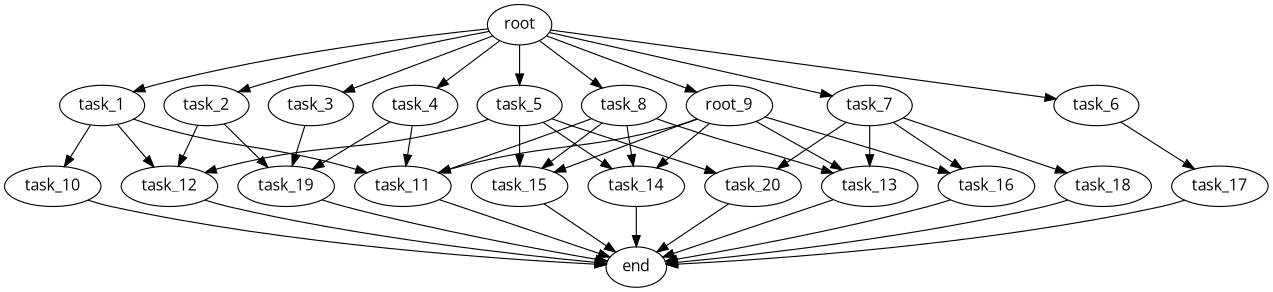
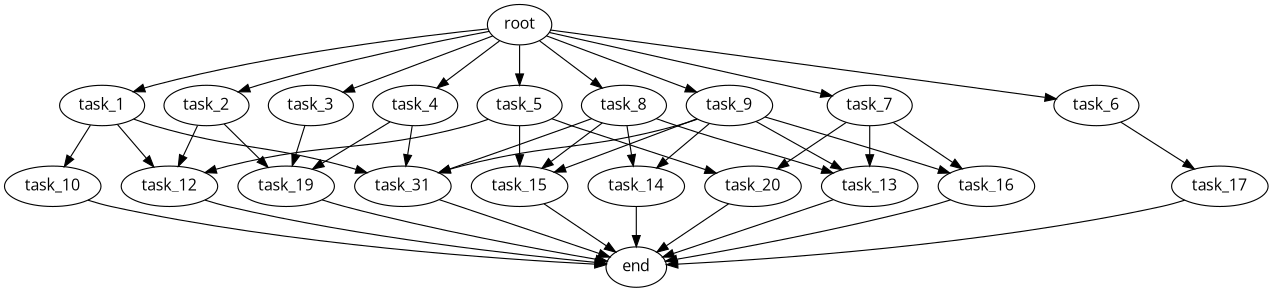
(729, 105) -> (729, 105)
(568, 139) -> none
(403, 186) -> (403, 186)
(1103, 186) -> none
